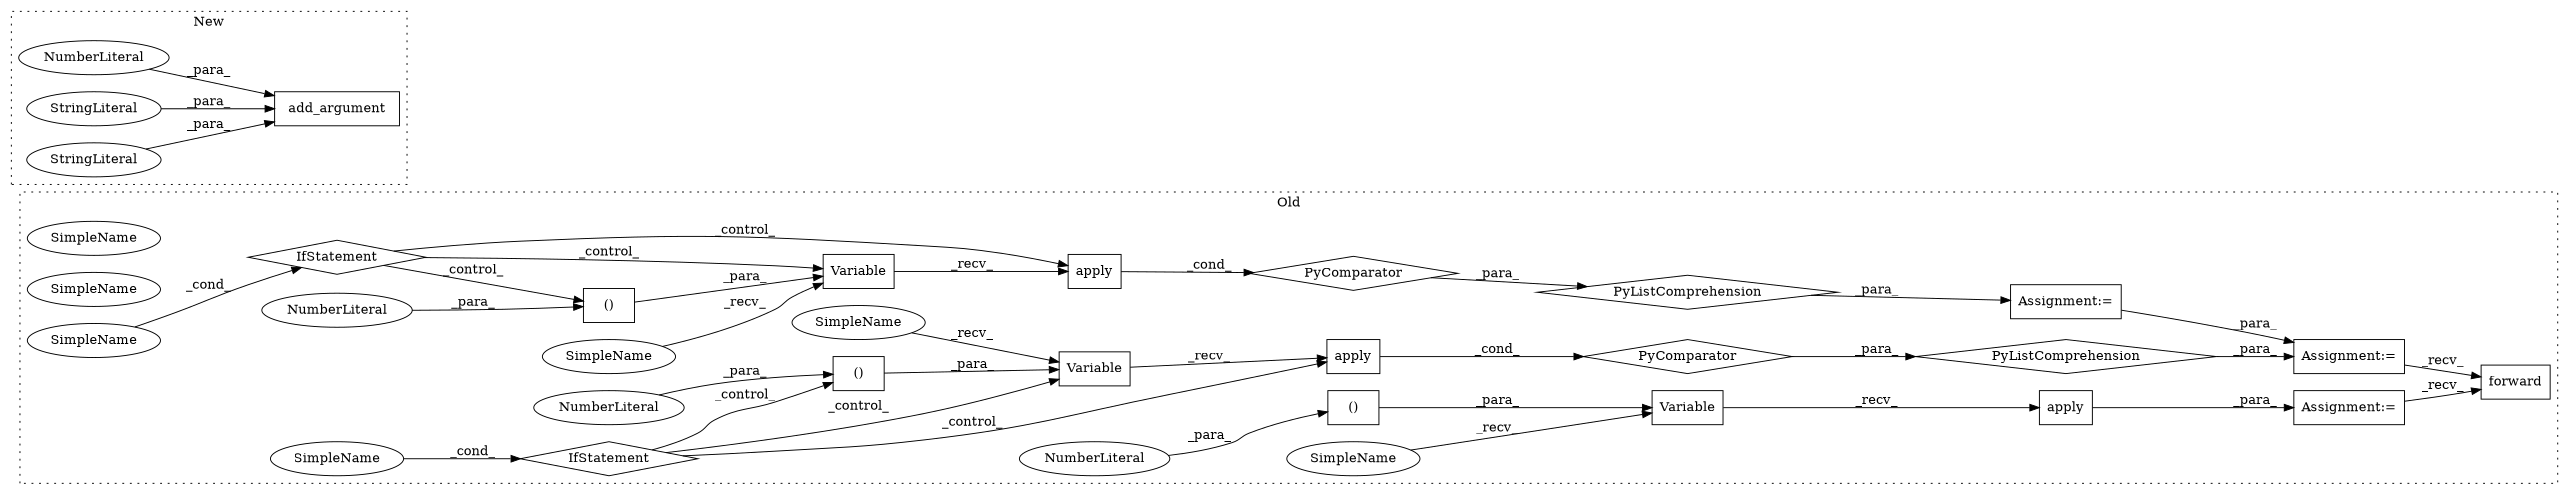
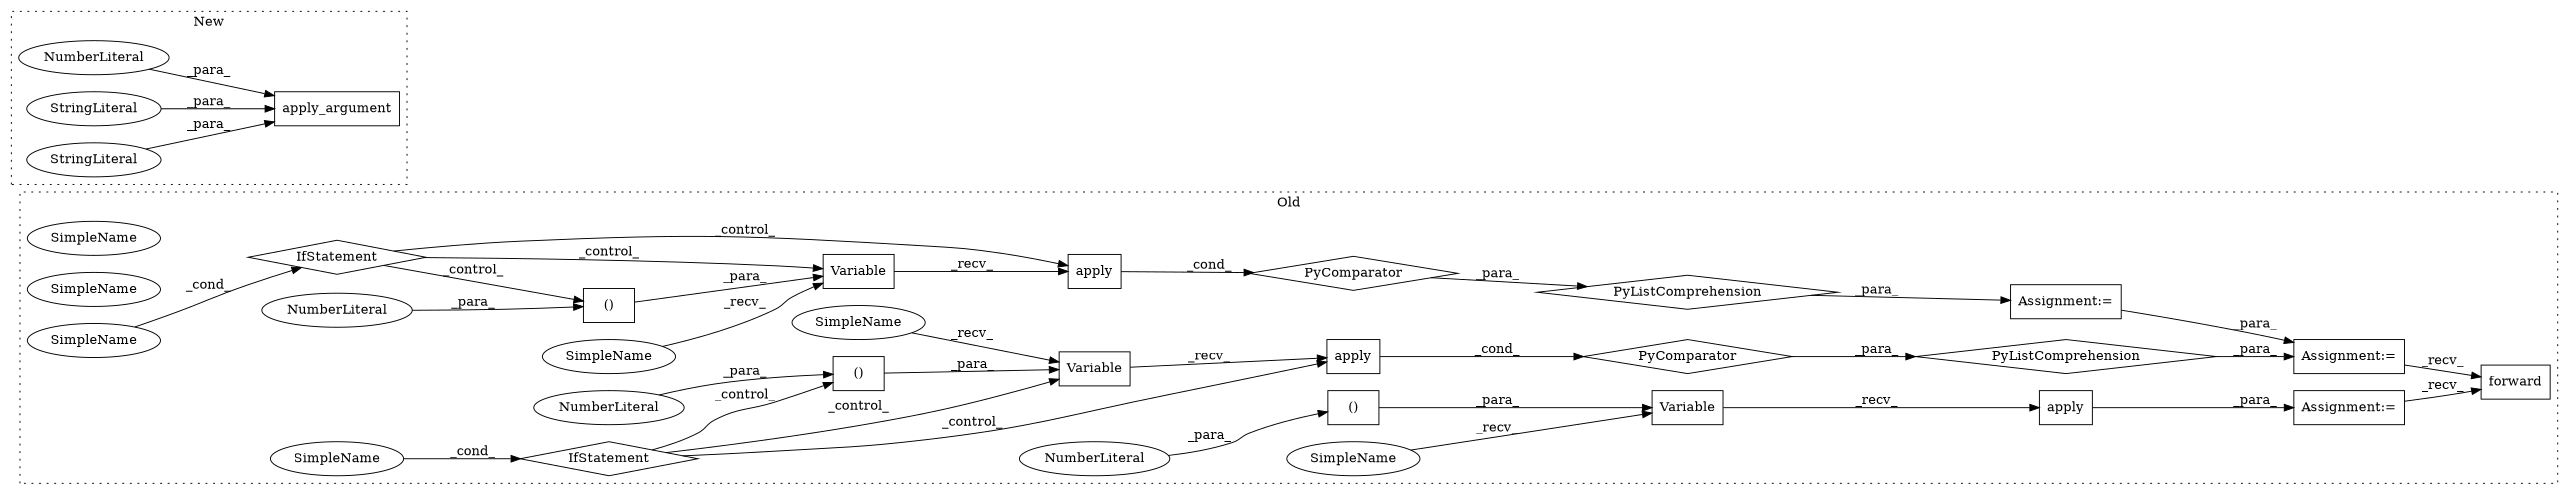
(337, 109) -> (337, 109)
